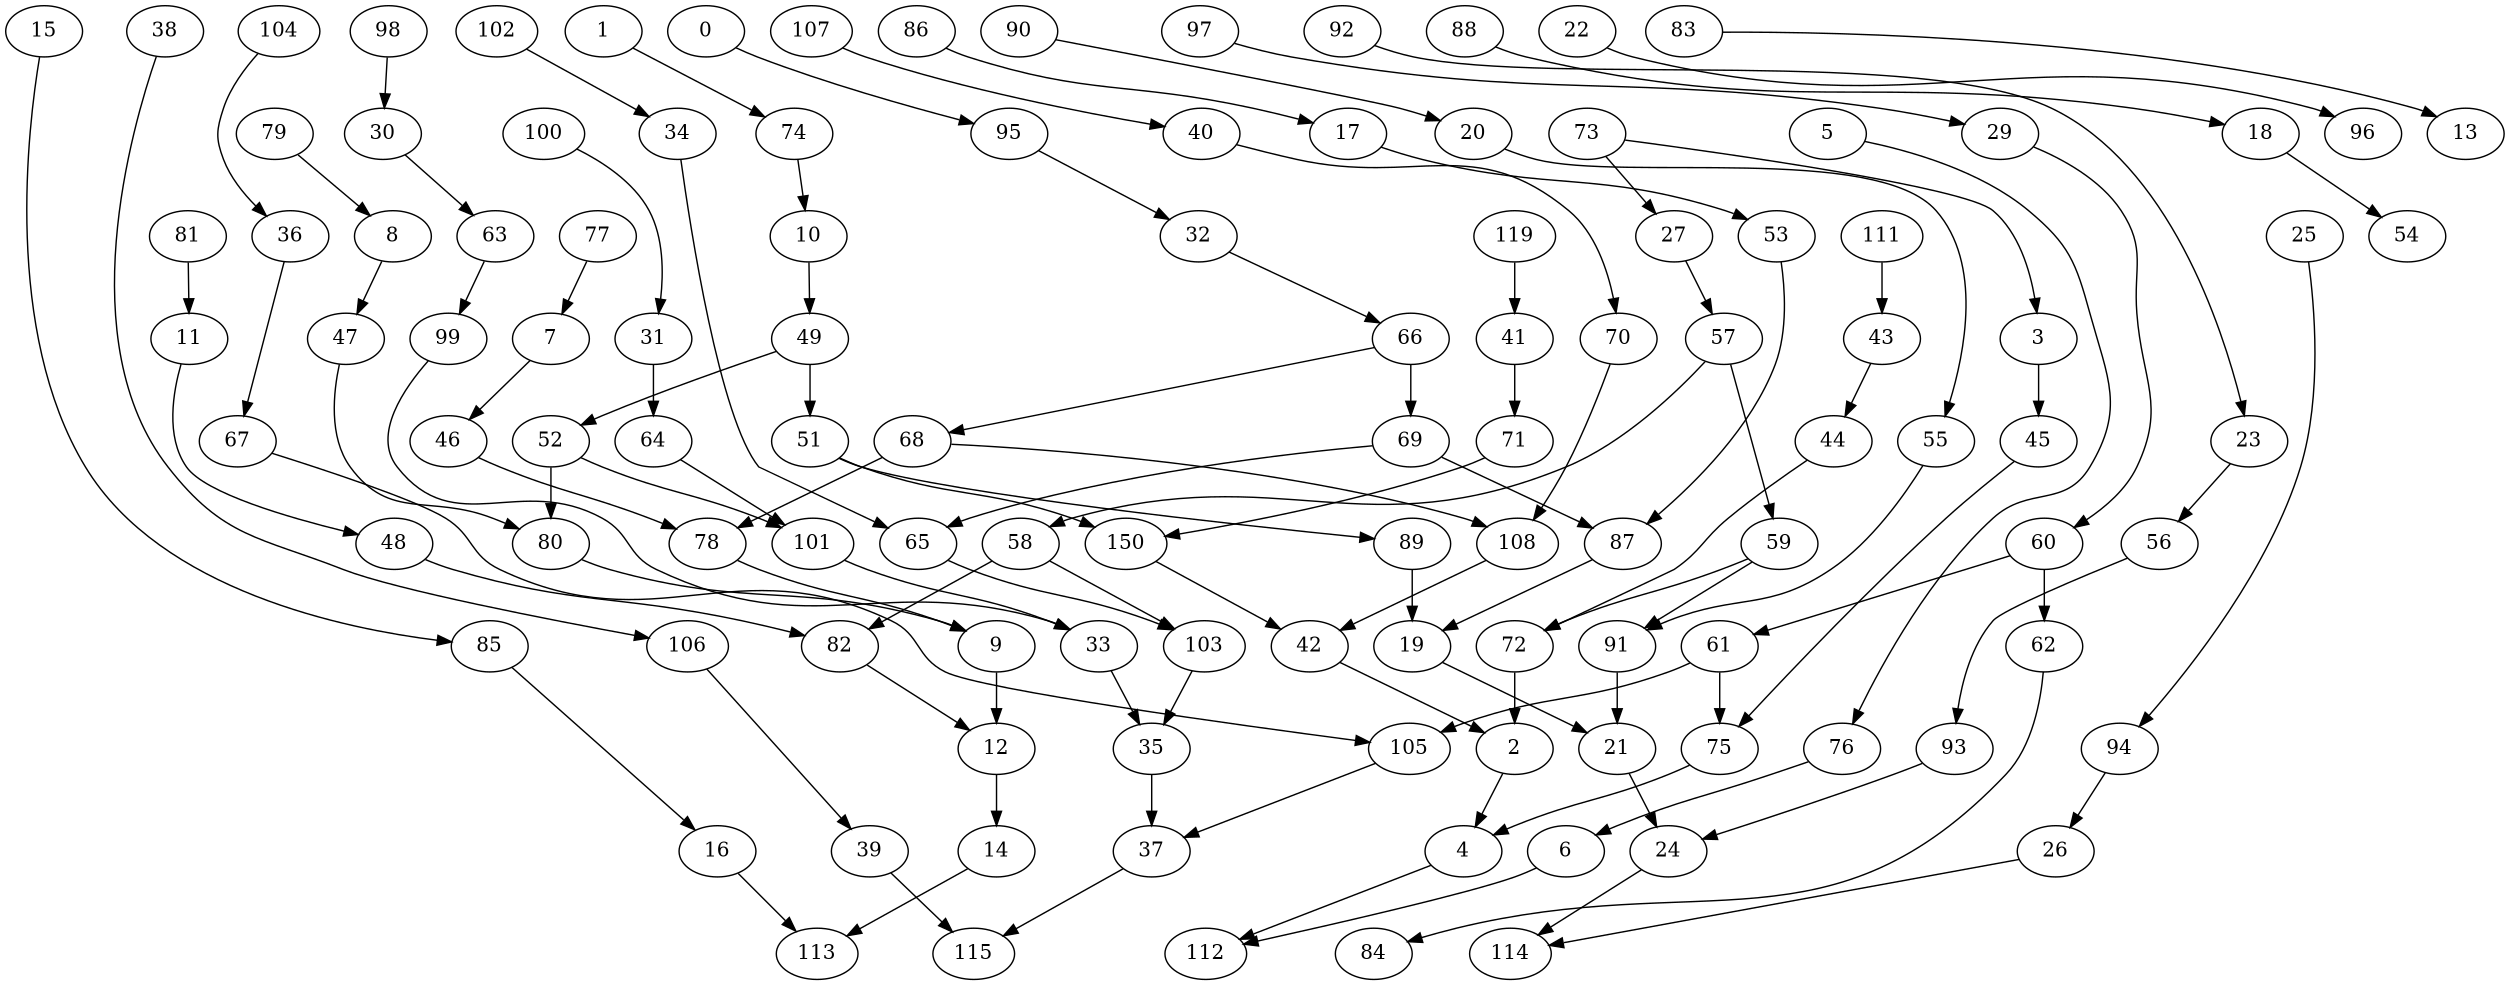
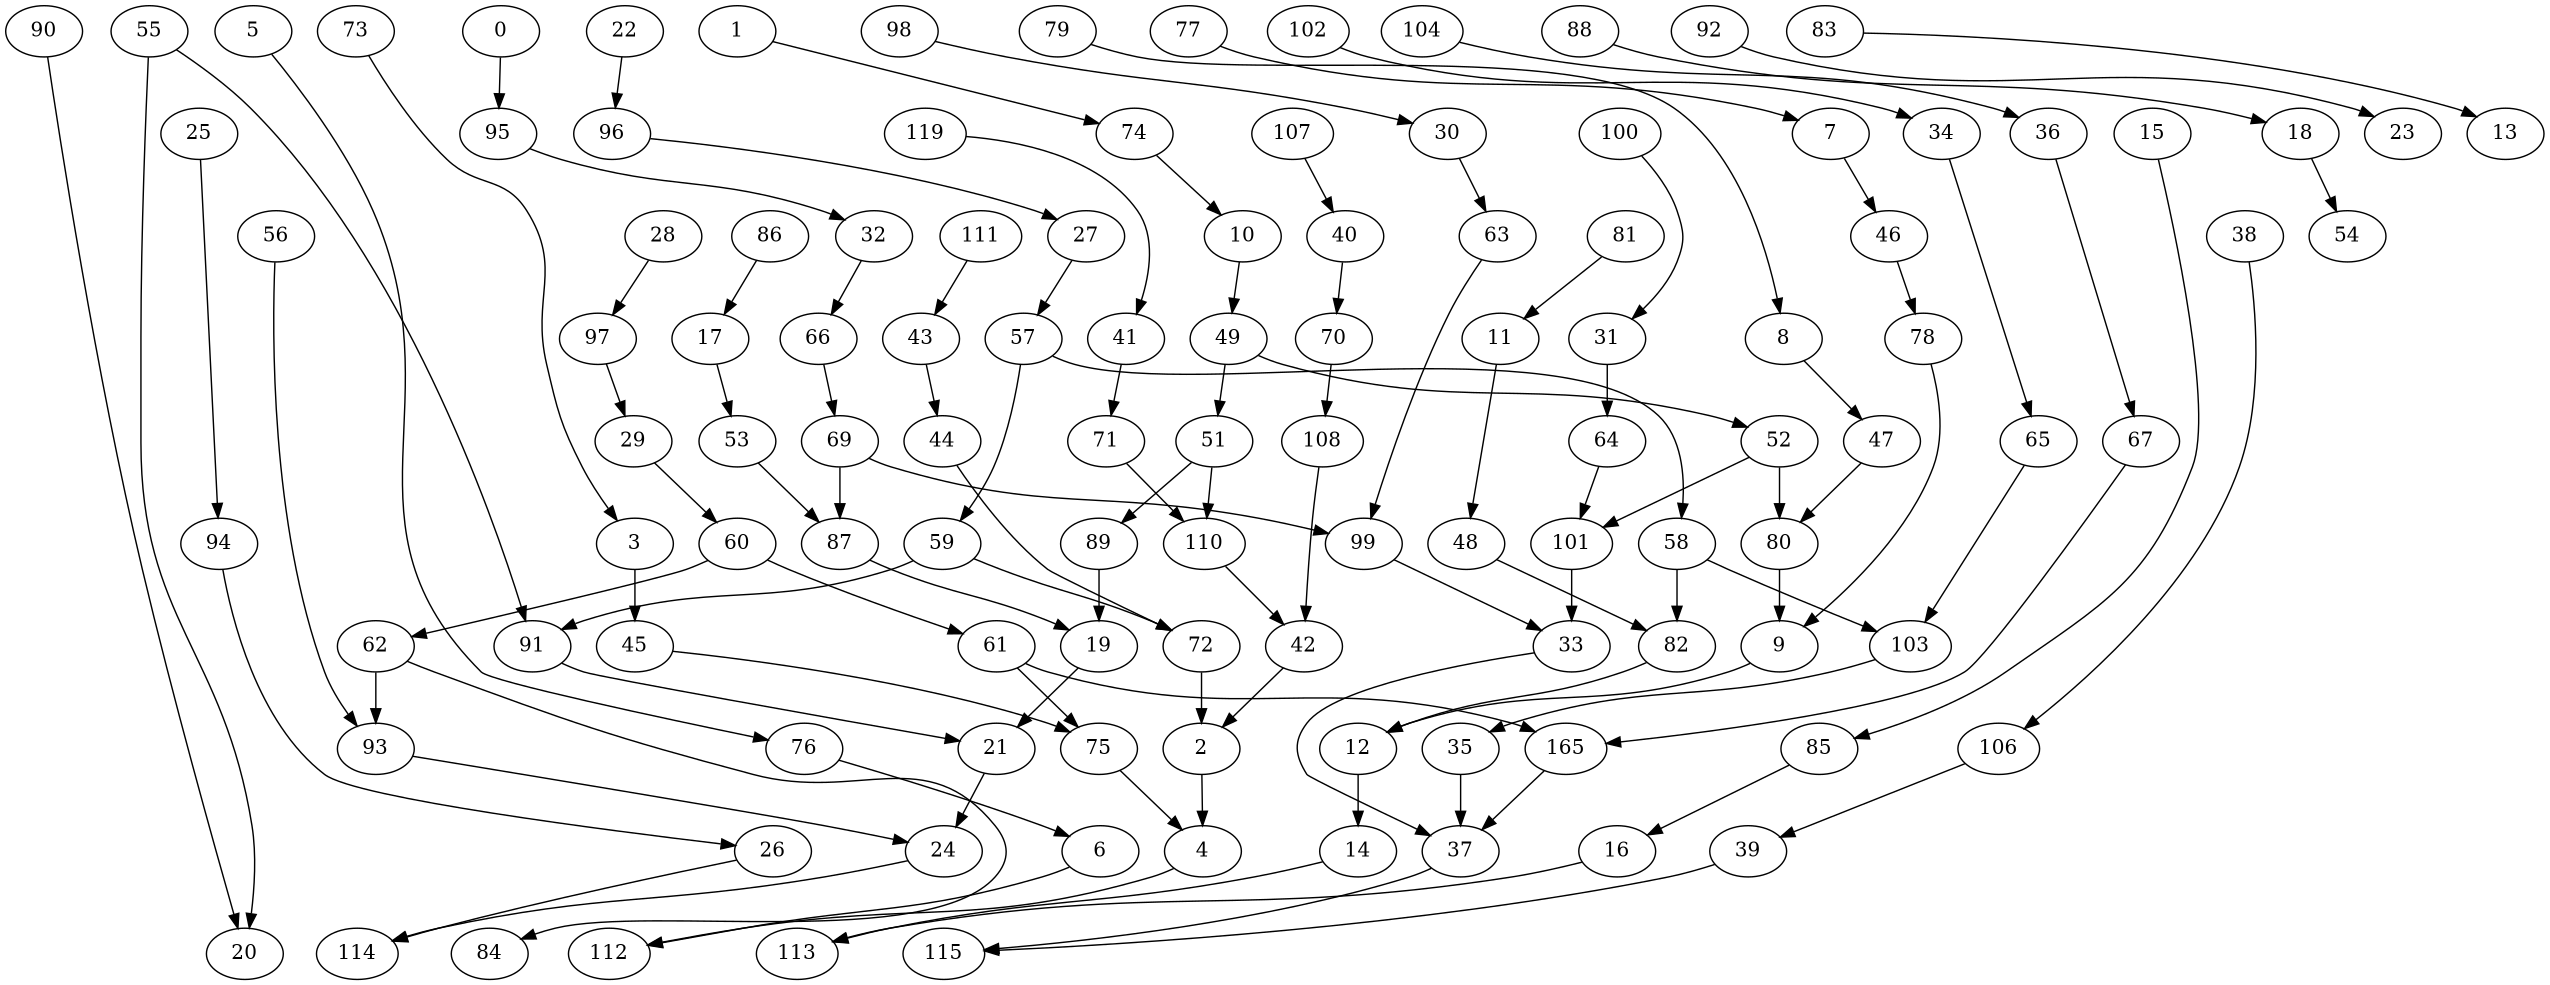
(1760, 169) -> (144, 495)
(1625, 178) -> (849, 166)
none -> (663, 236)
(913, 441) -> none
(1165, 473) -> (1090, 500)
(2209, 487) -> none
(1126, 544) -> (1204, 544)
none -> (376, 691)
(1122, 691) -> (1323, 710)
(1409, 749) -> (1566, 749)
